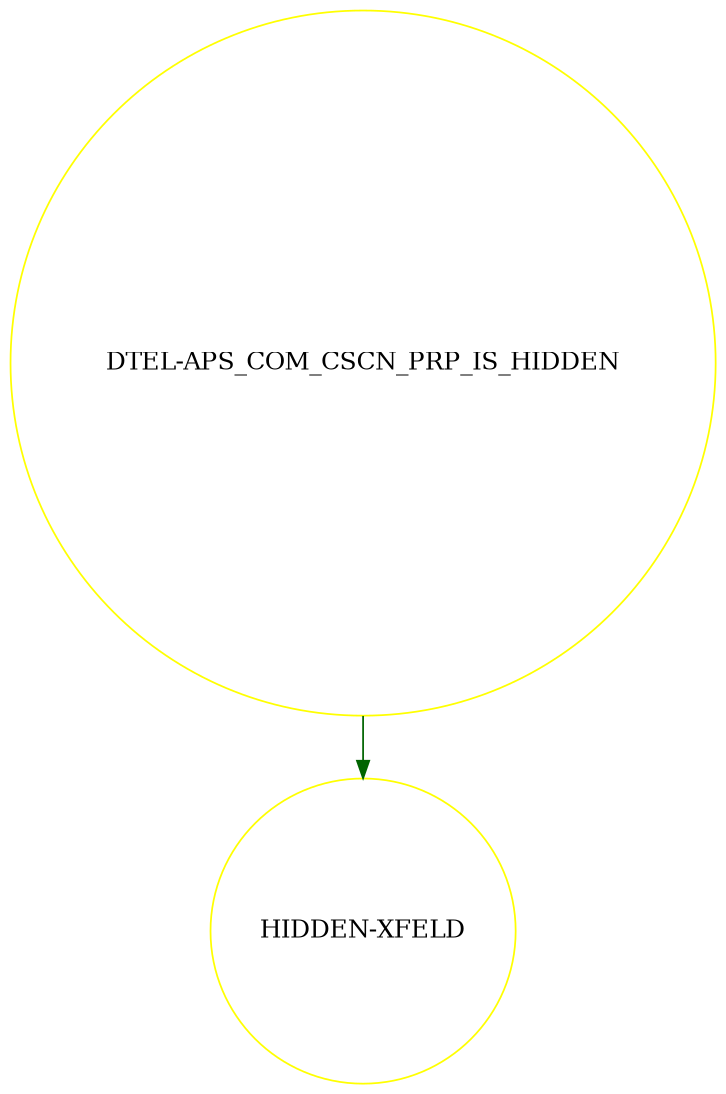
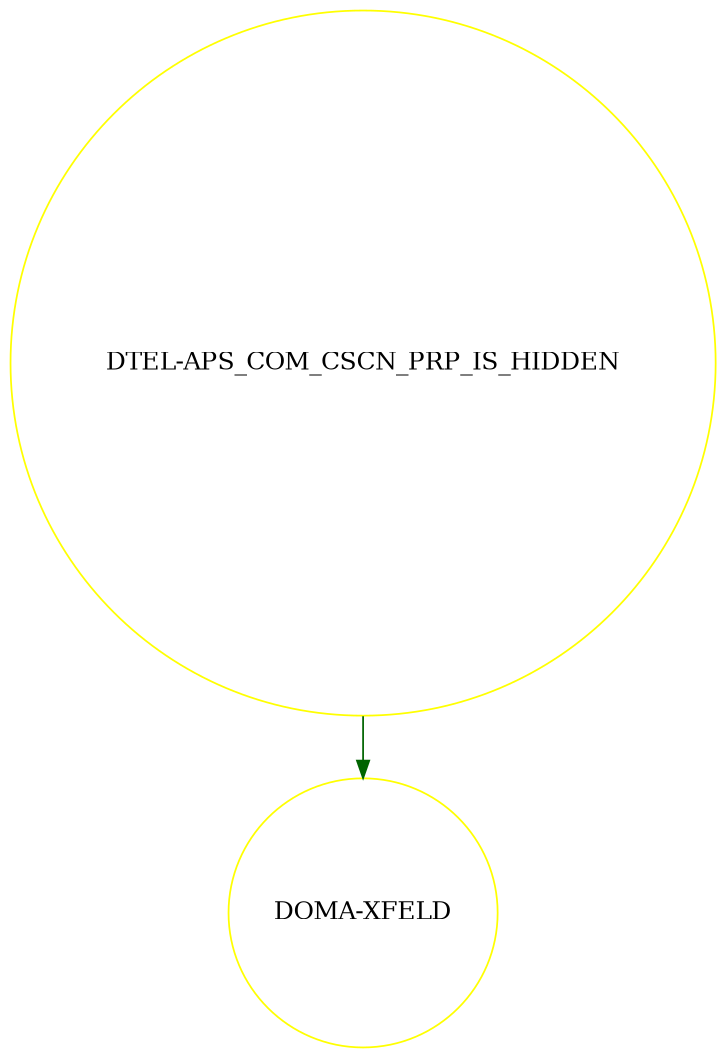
(363, 931) -> (363, 913)
